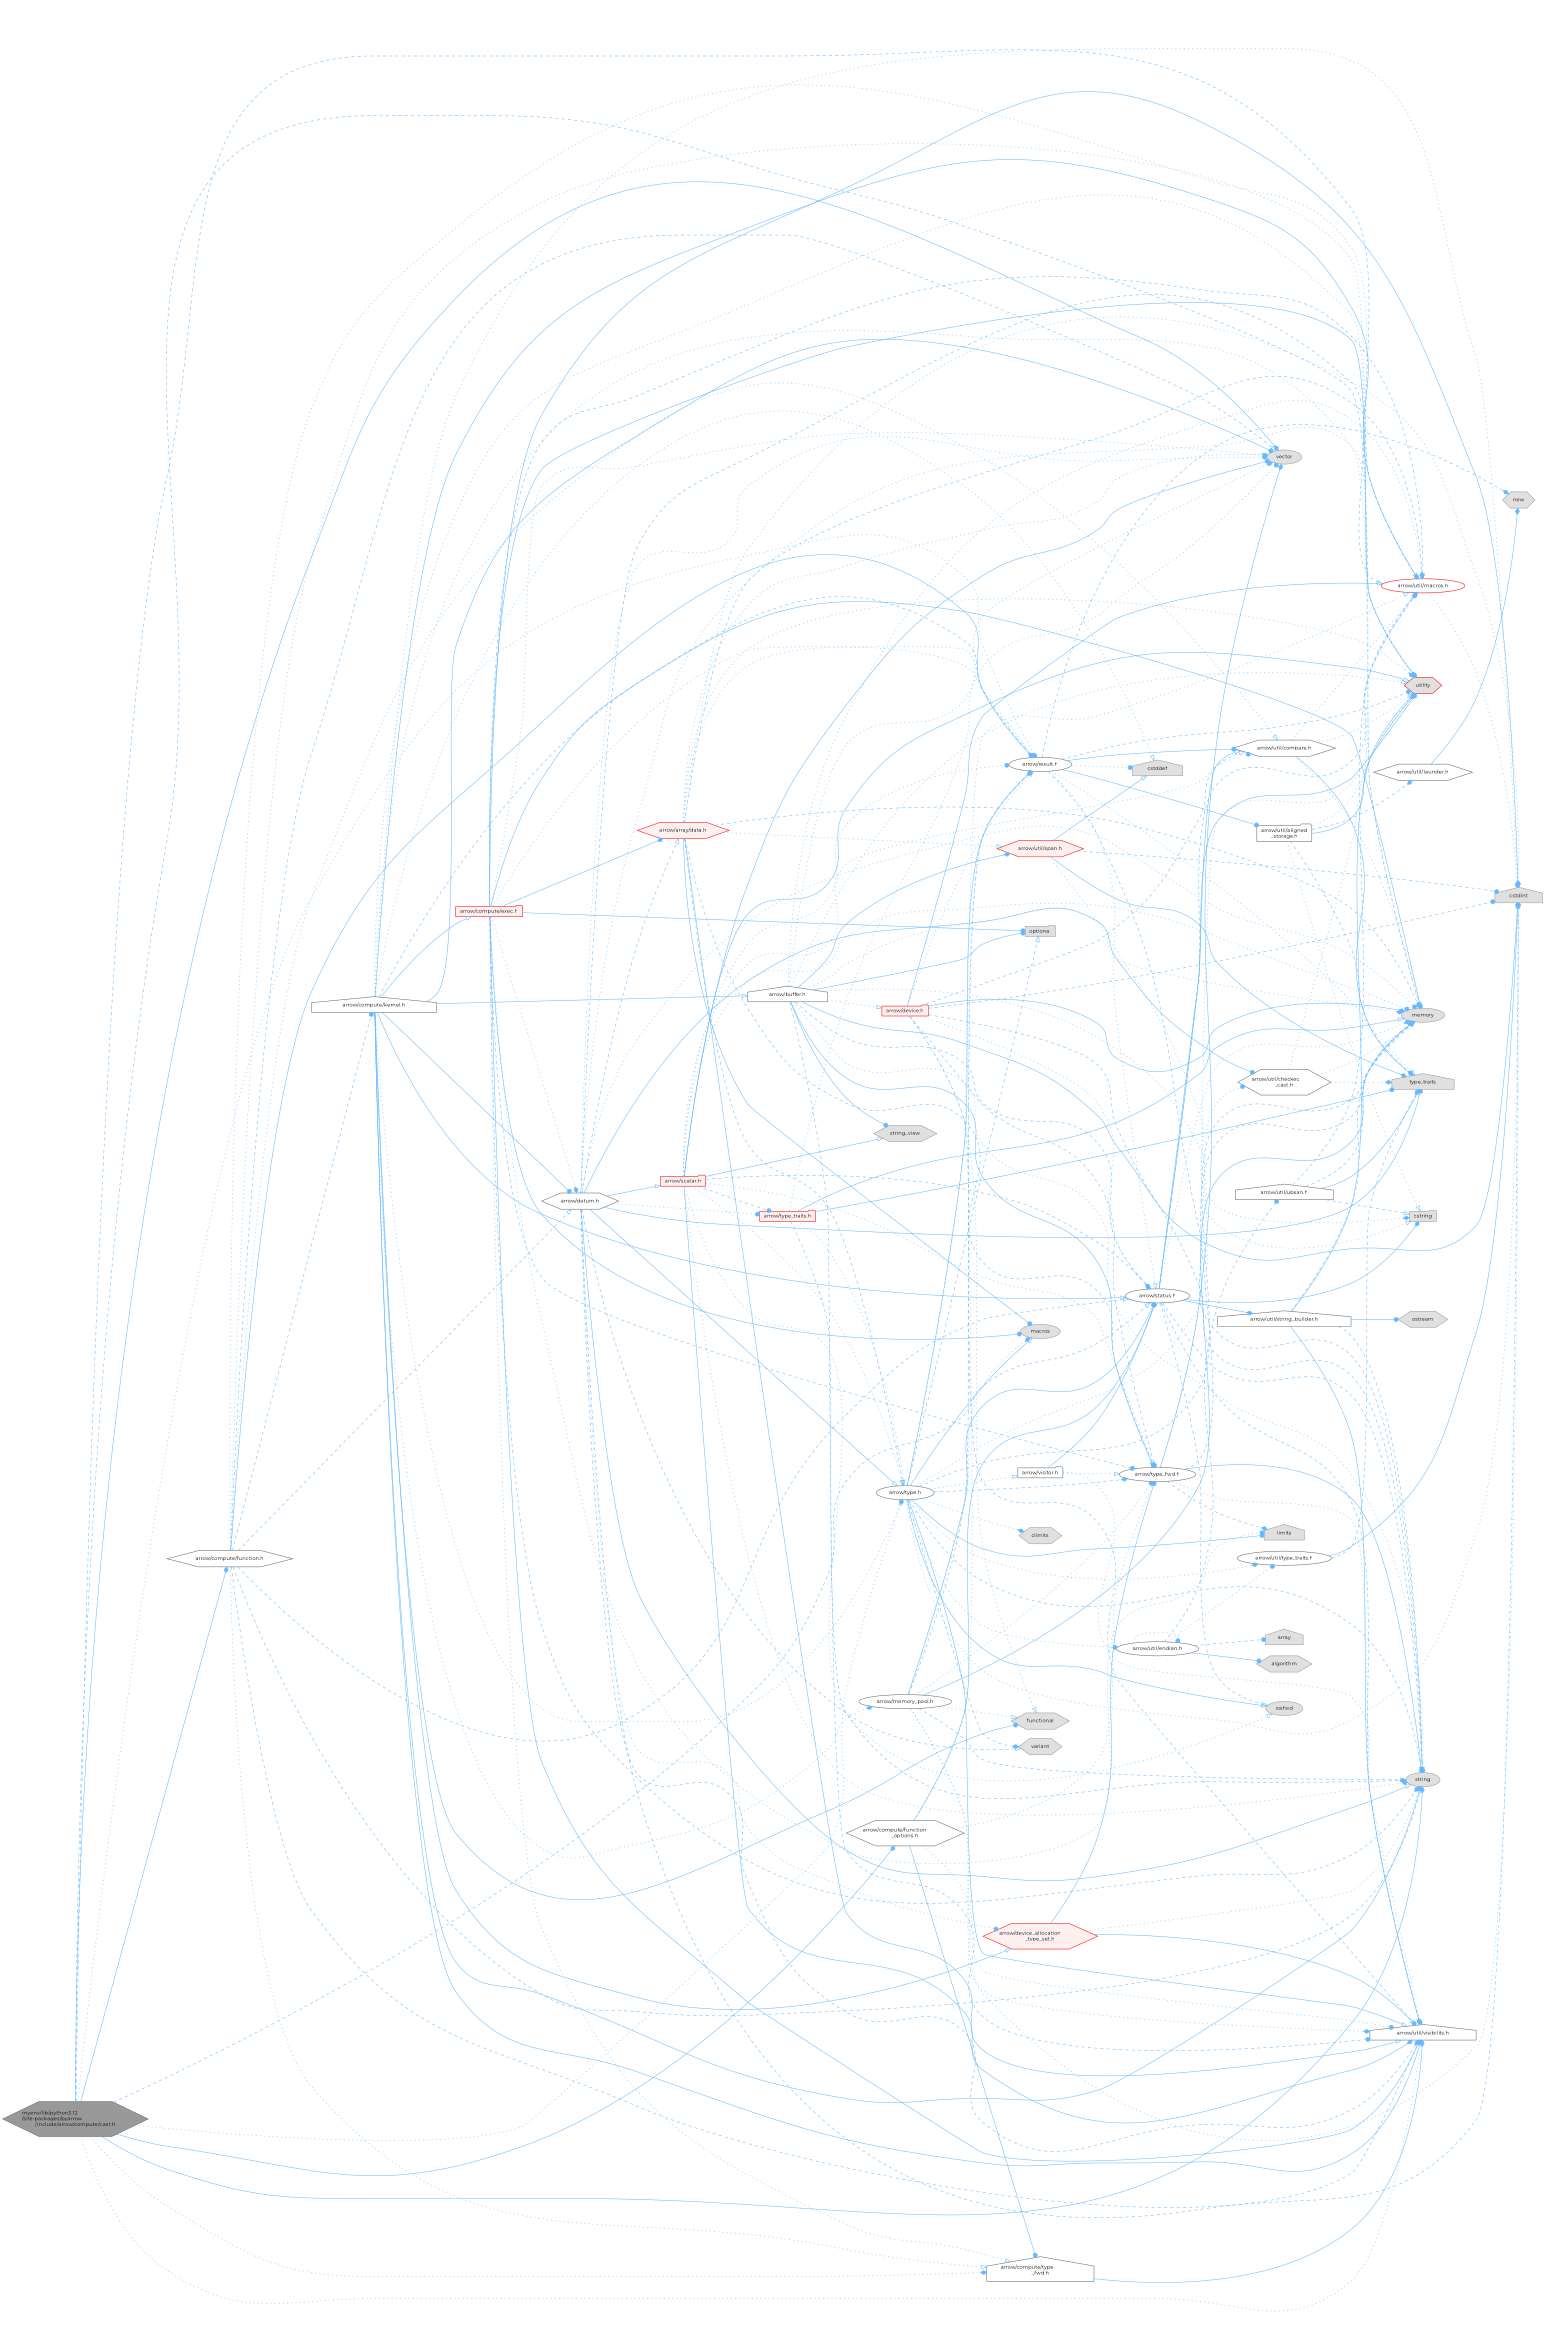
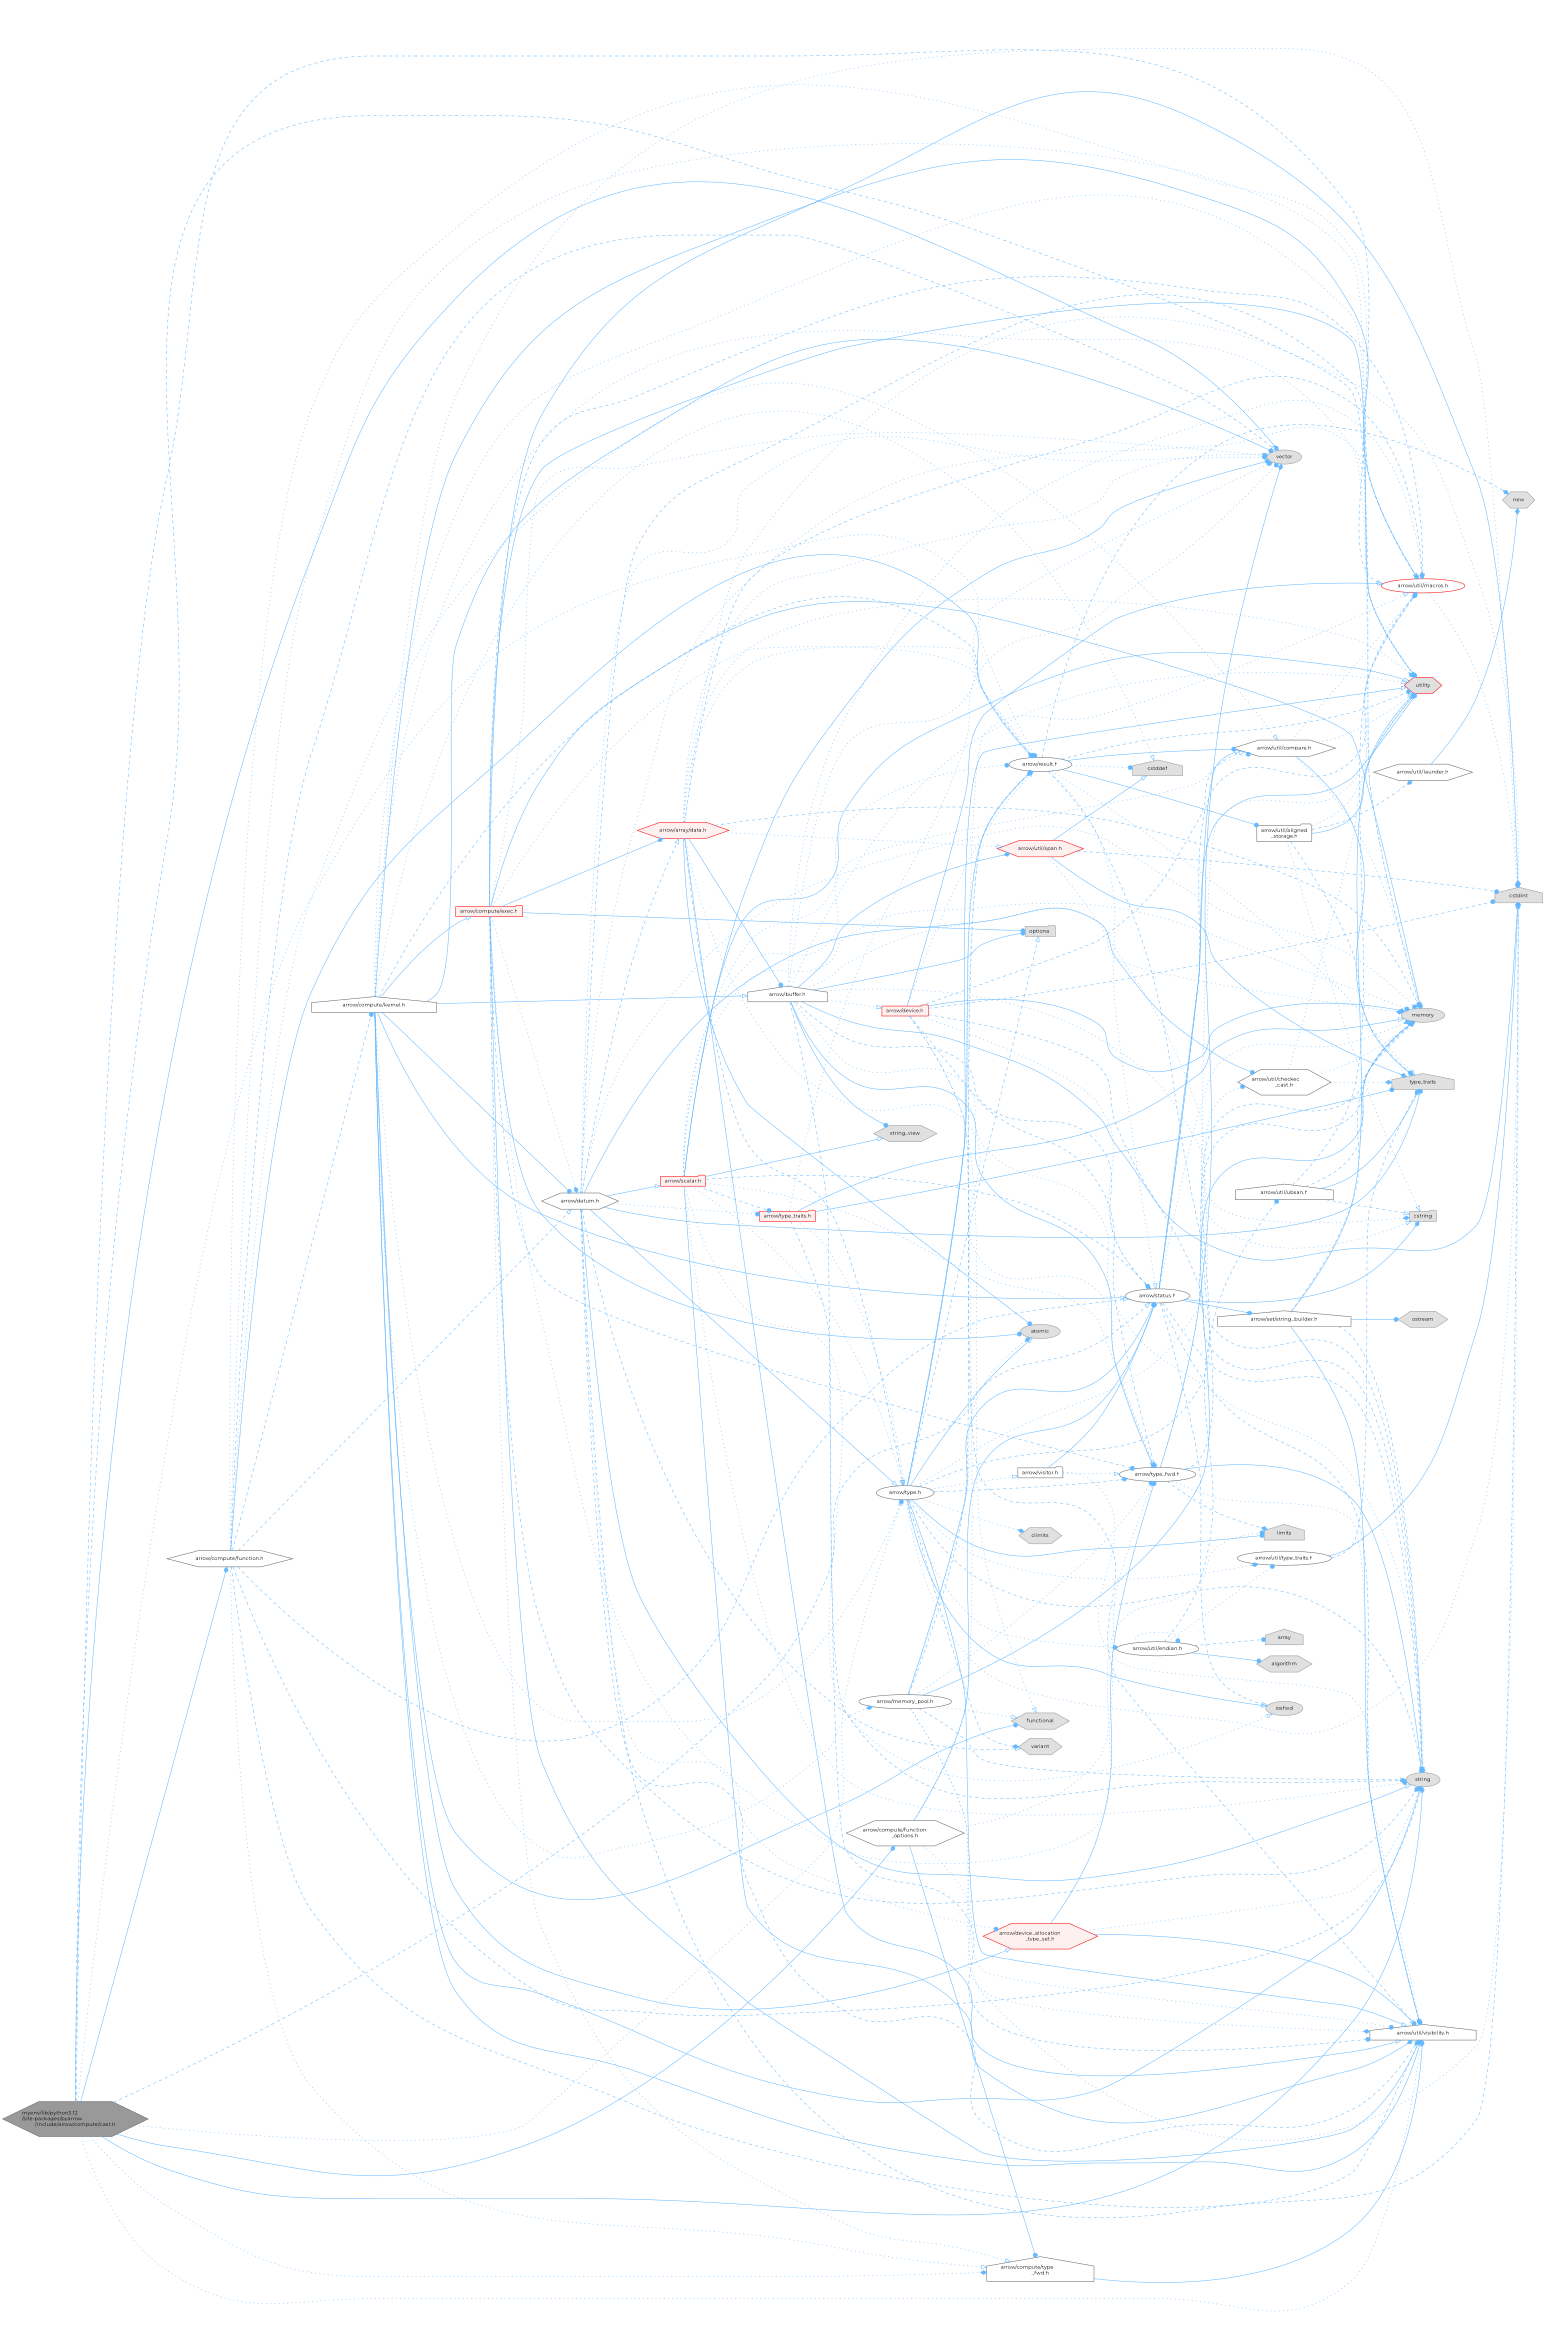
none -> (734, 911)
none -> (965, 938)
(951, 1110) -> (951, 1110)
(1284, 1319) -> (1284, 1319)
(1040, 1331) -> (1040, 1331)
